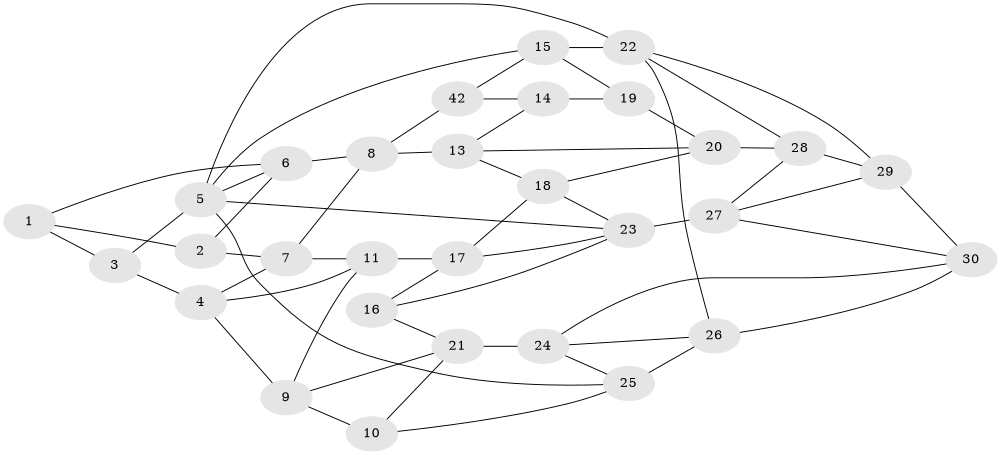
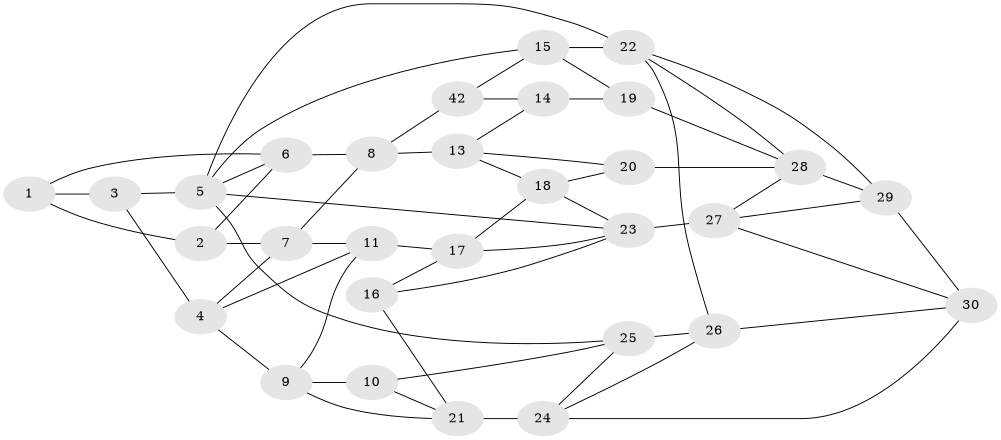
(667, 121) -> (715, 133)
